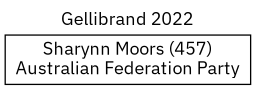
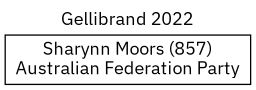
(128, 60) -> (128, 60)
